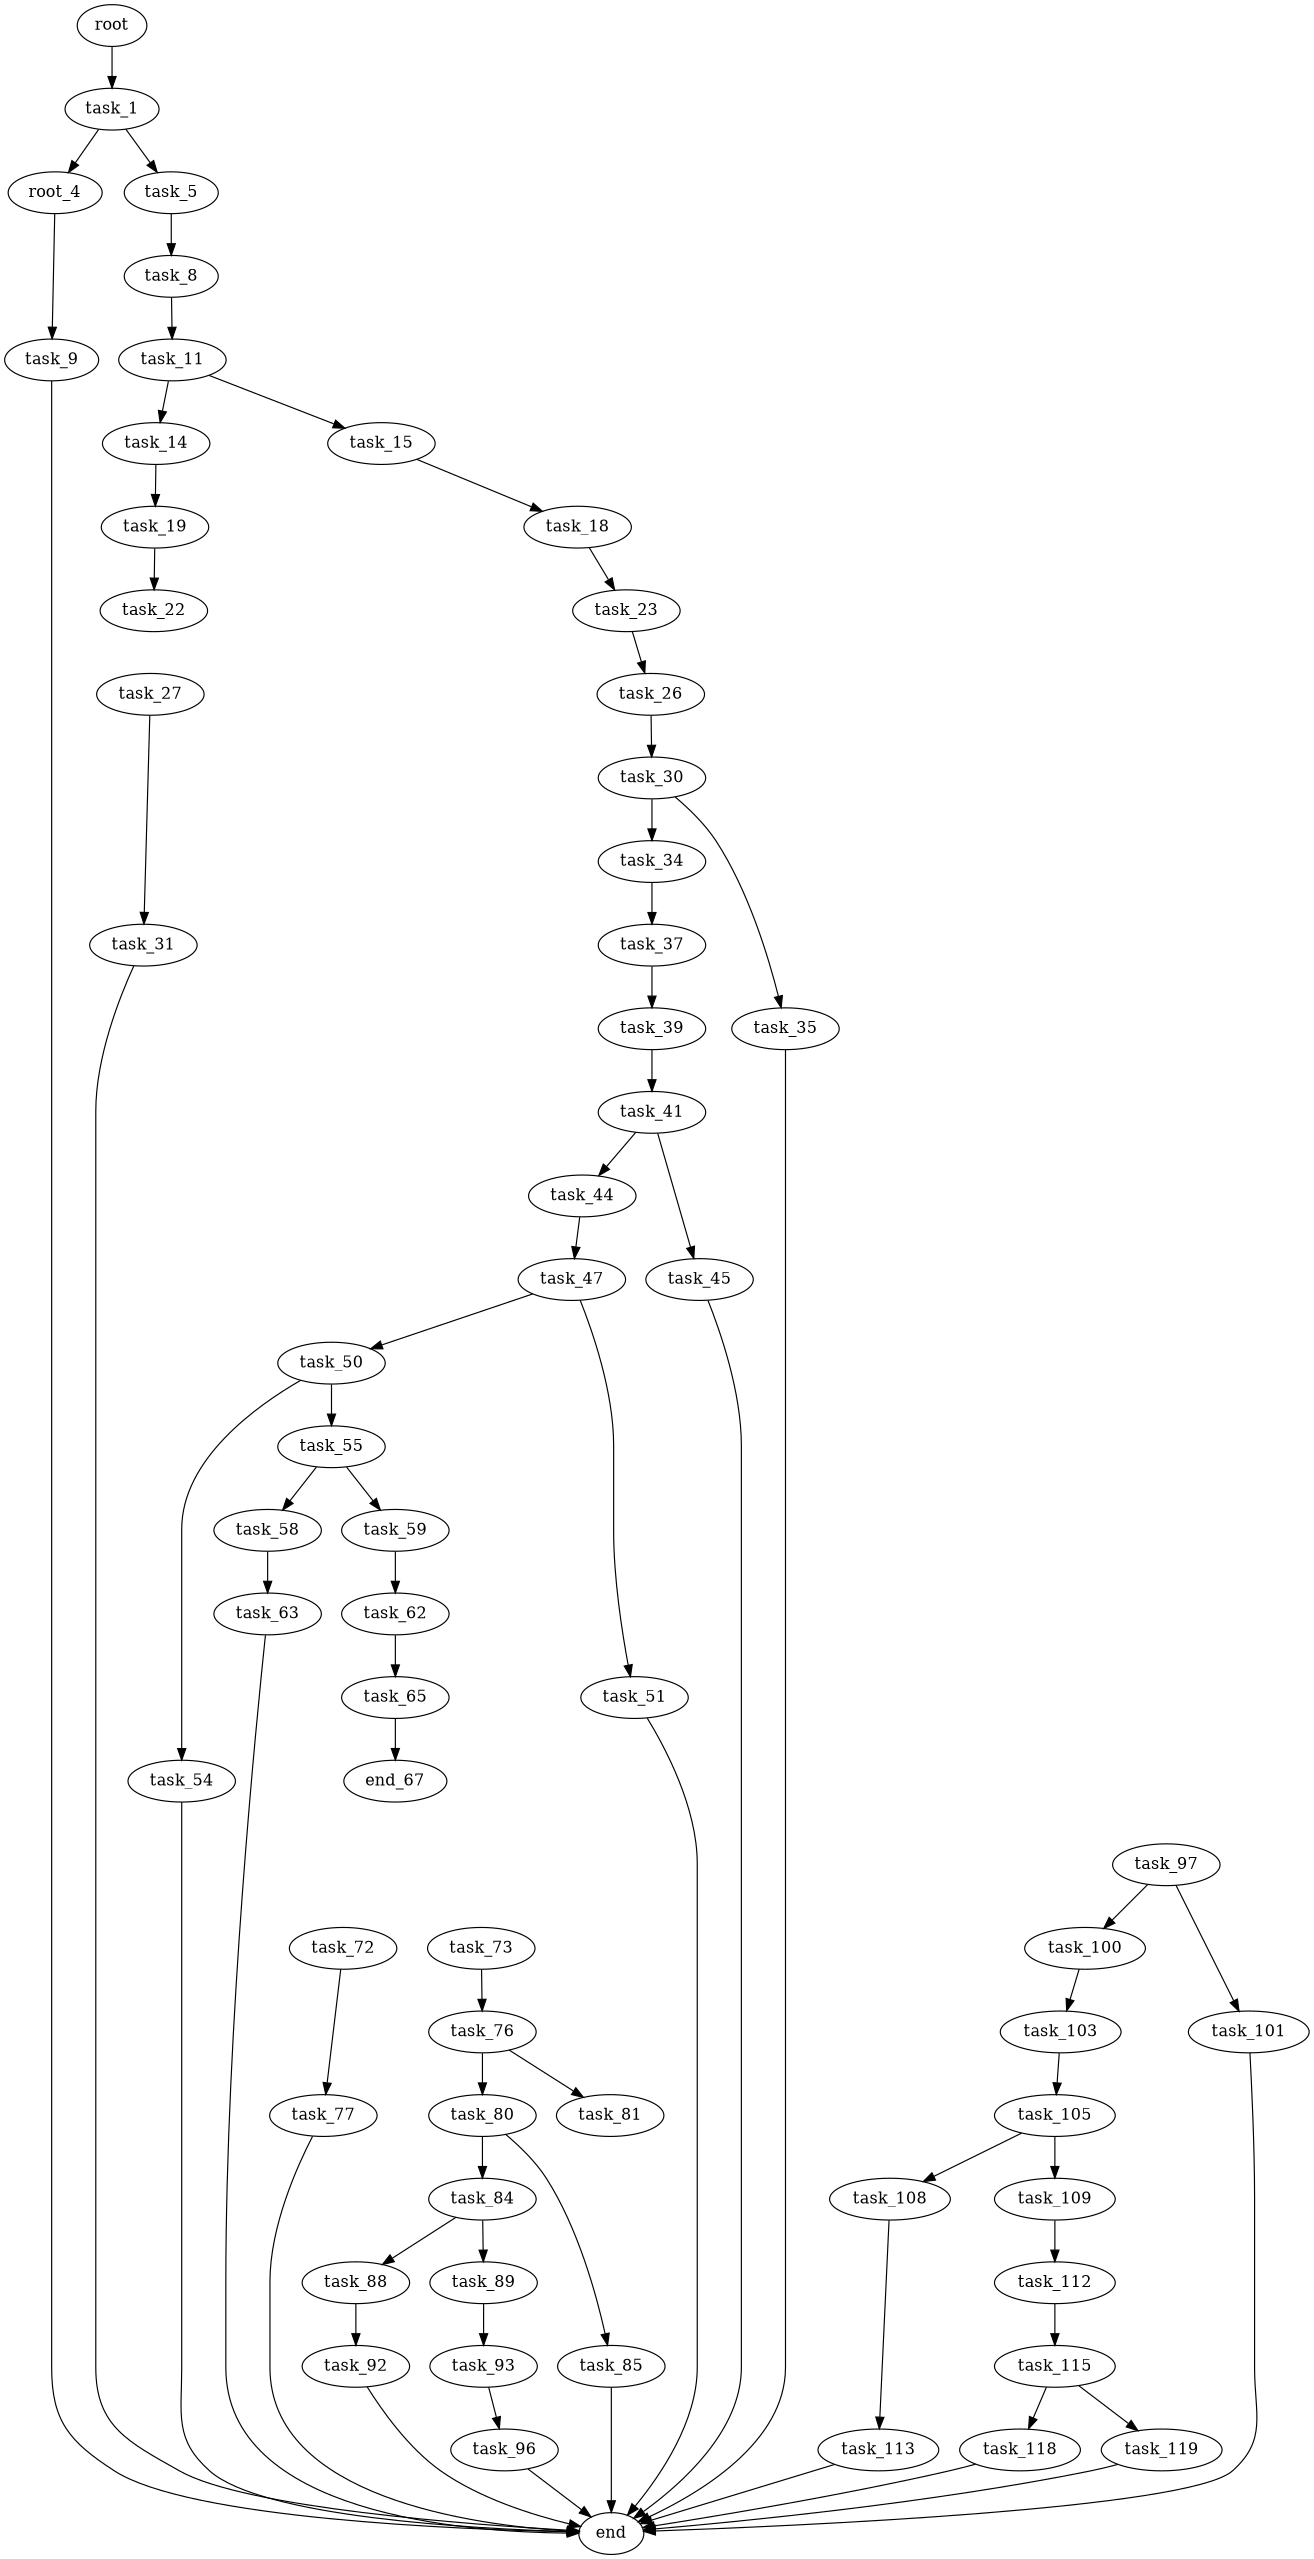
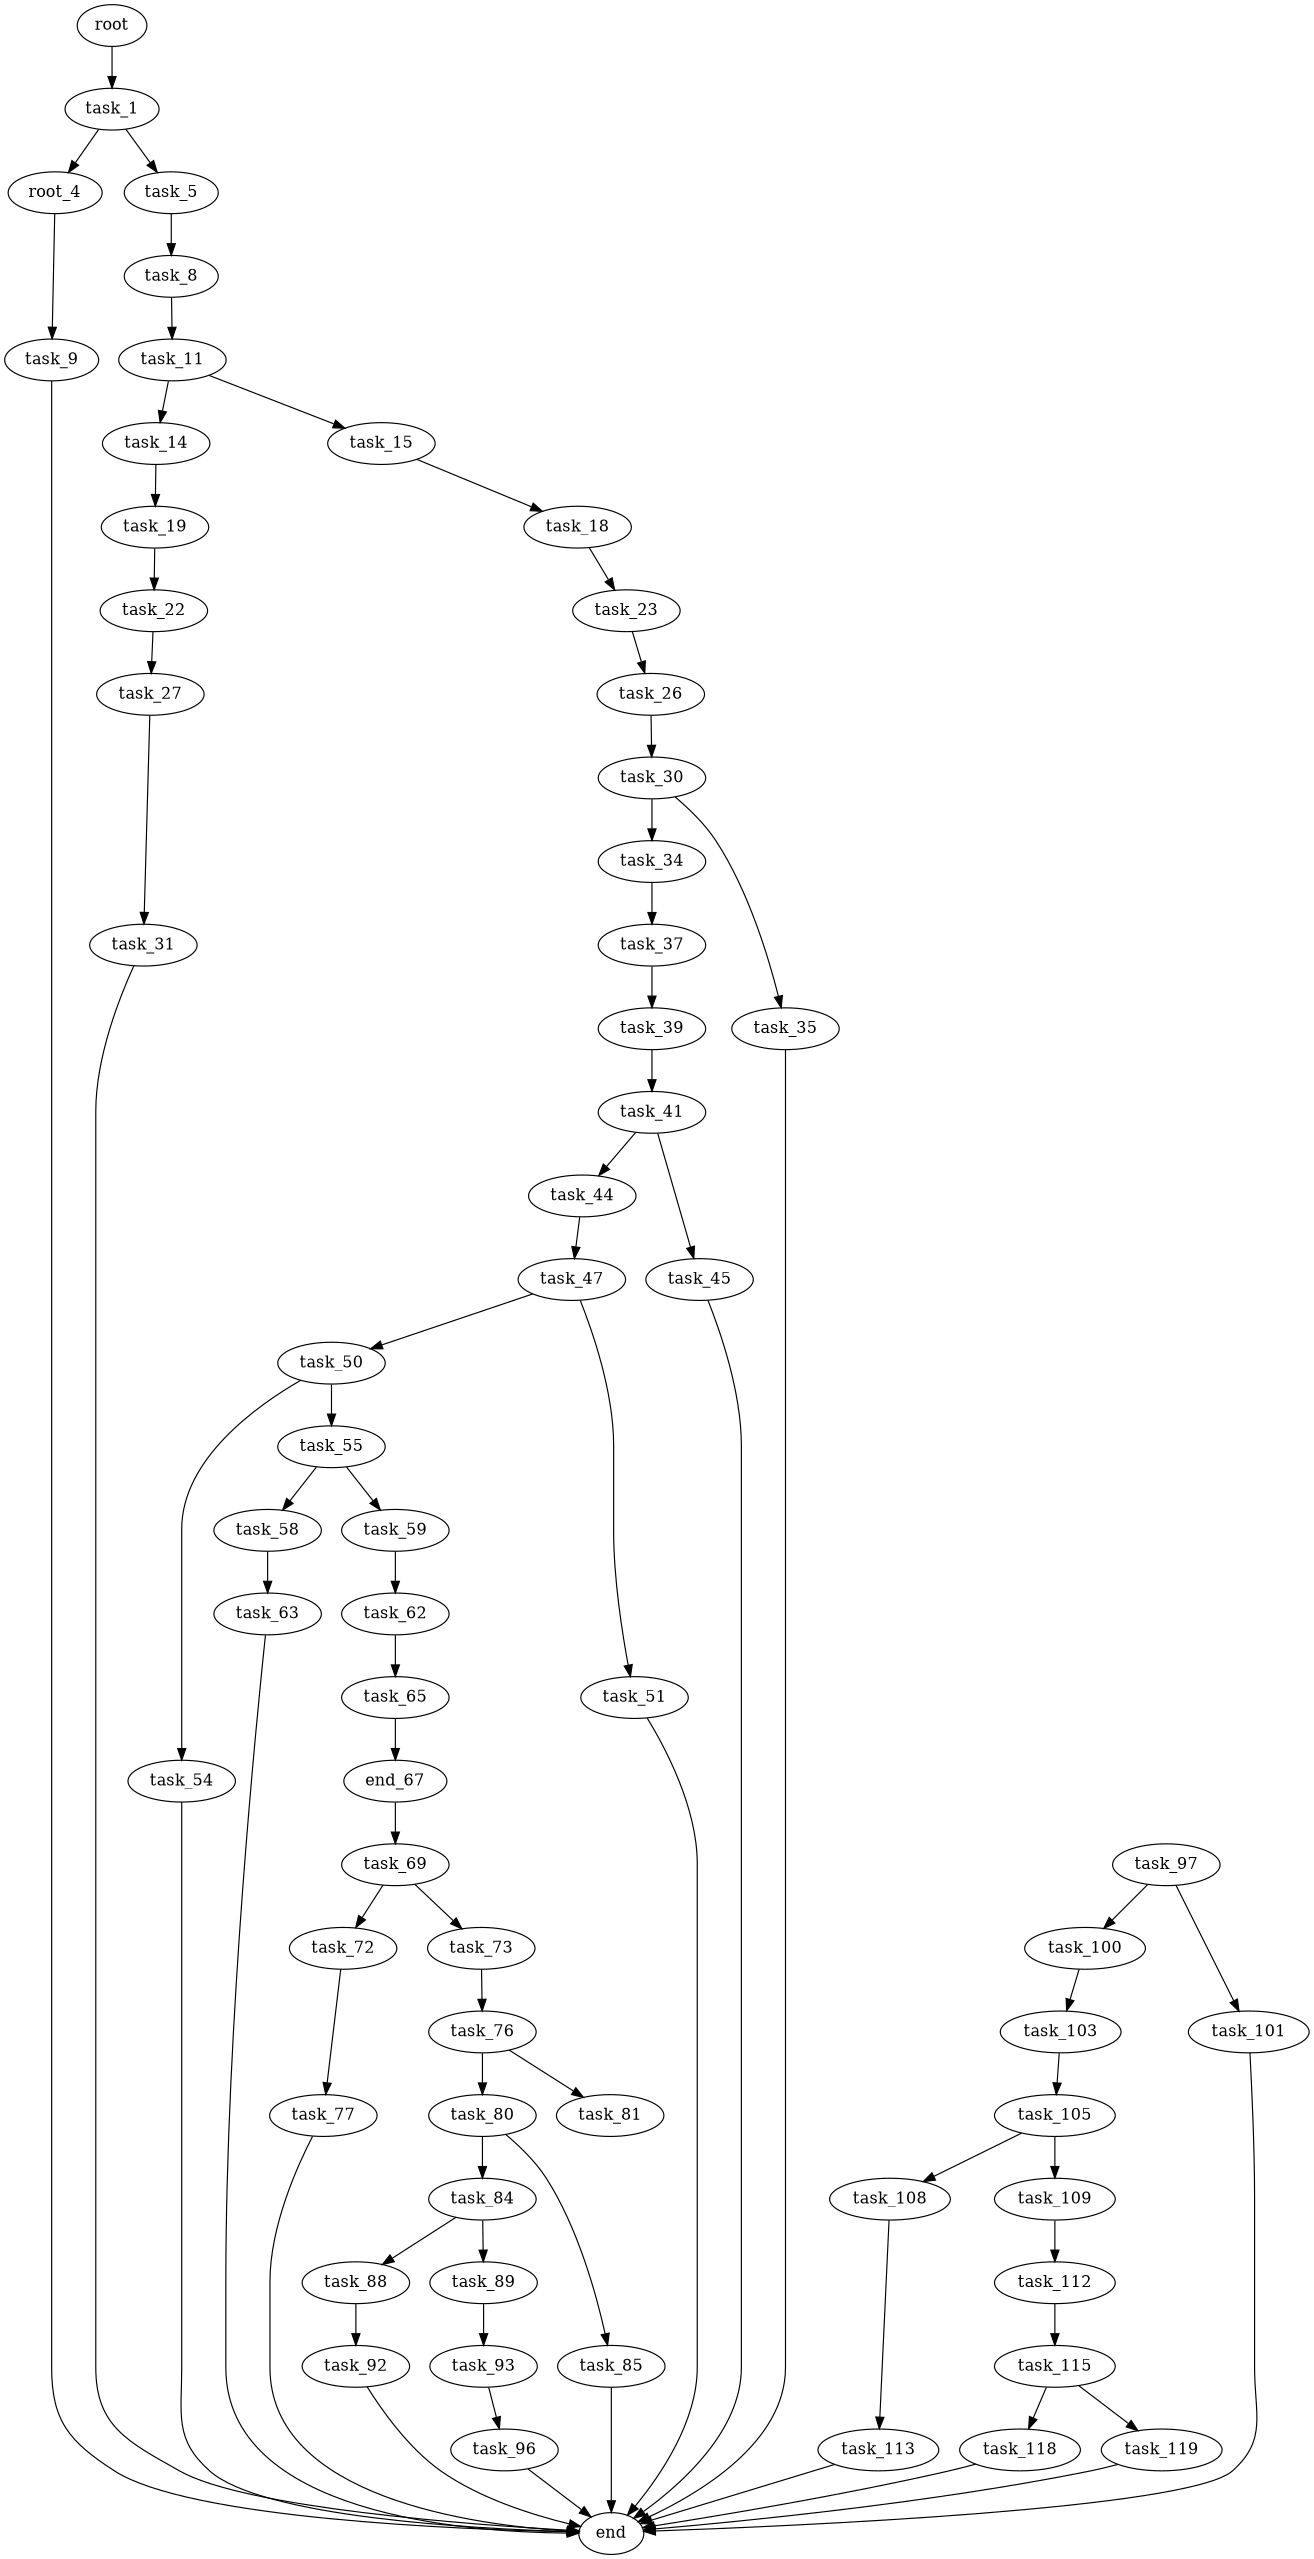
none -> (152, 647)
none -> (395, 1865)
